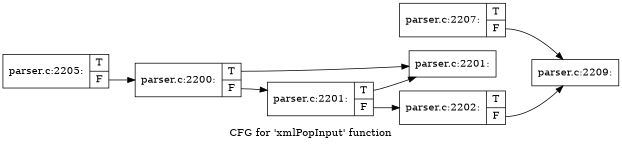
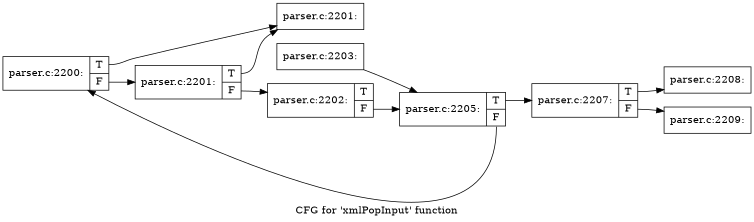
none -> (320, 57)
none -> (708, 80)
none -> (515, 100)
(534, 109) -> (383, 109)
